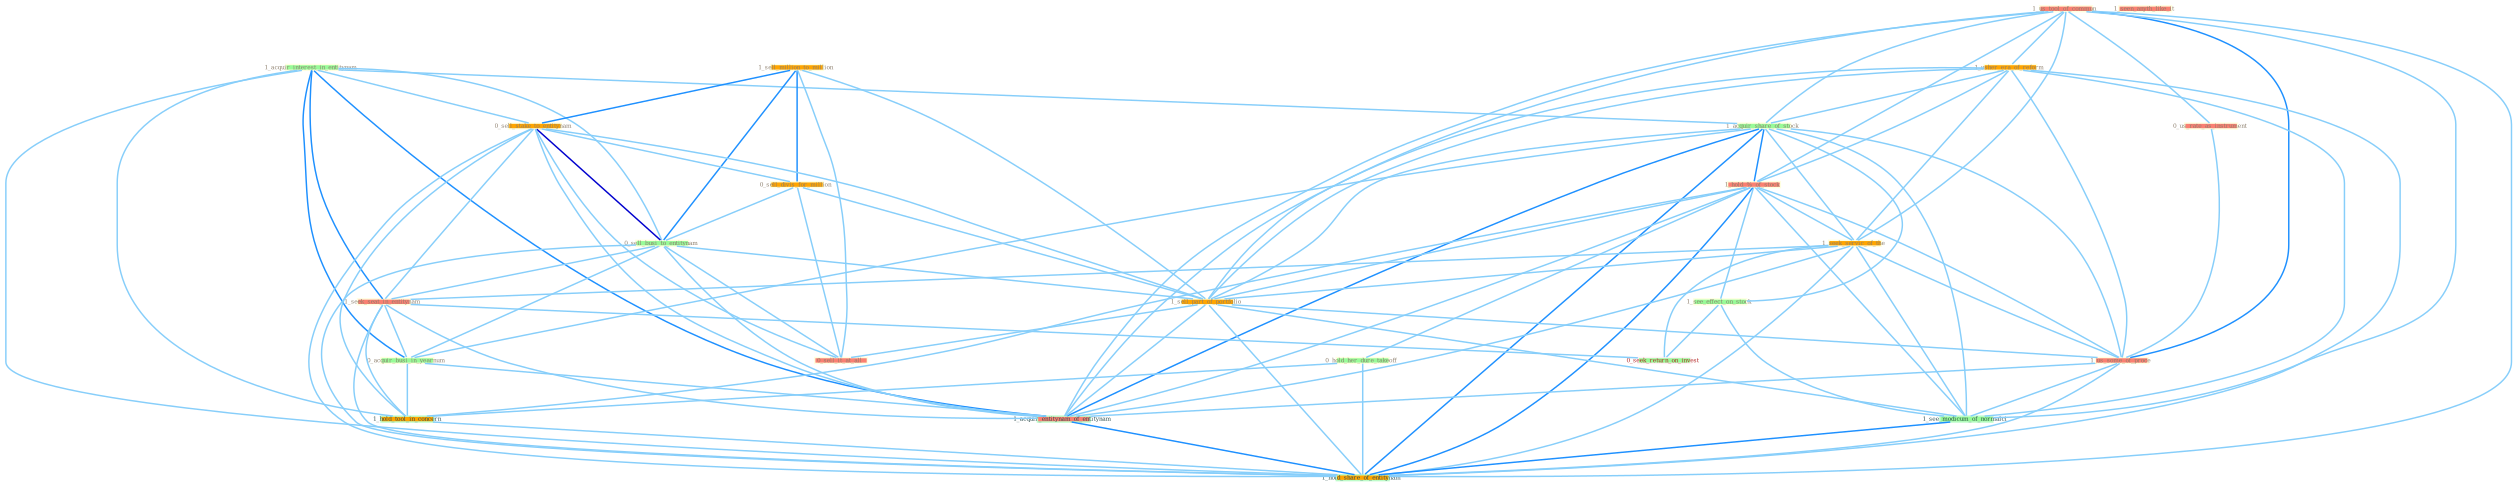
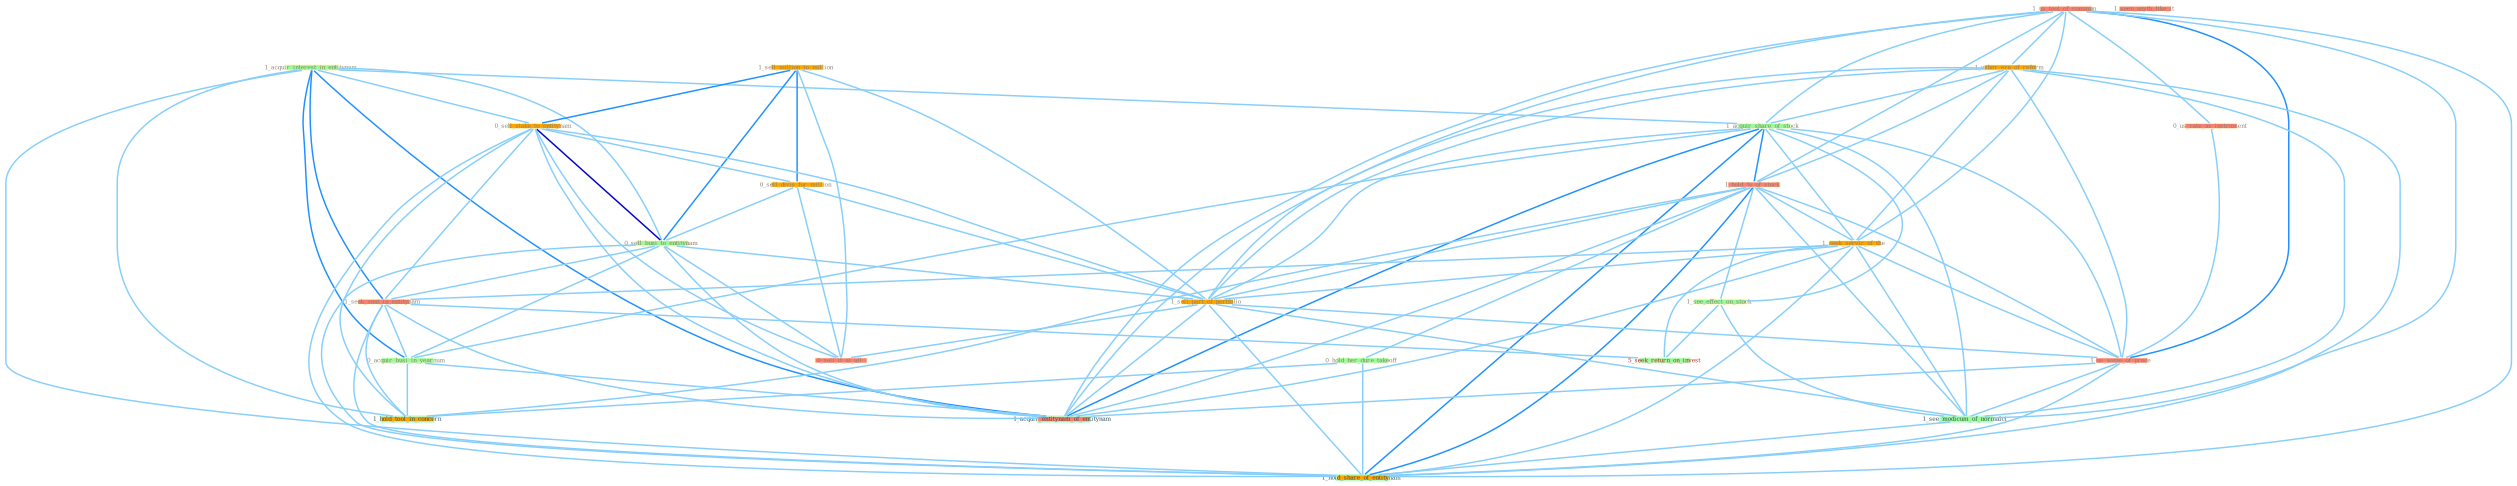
(1665, 360) -> (1665, 360)
(885, 448) -> none
(1213, 448) -> none
(1664, 448) -> (1664, 448)
